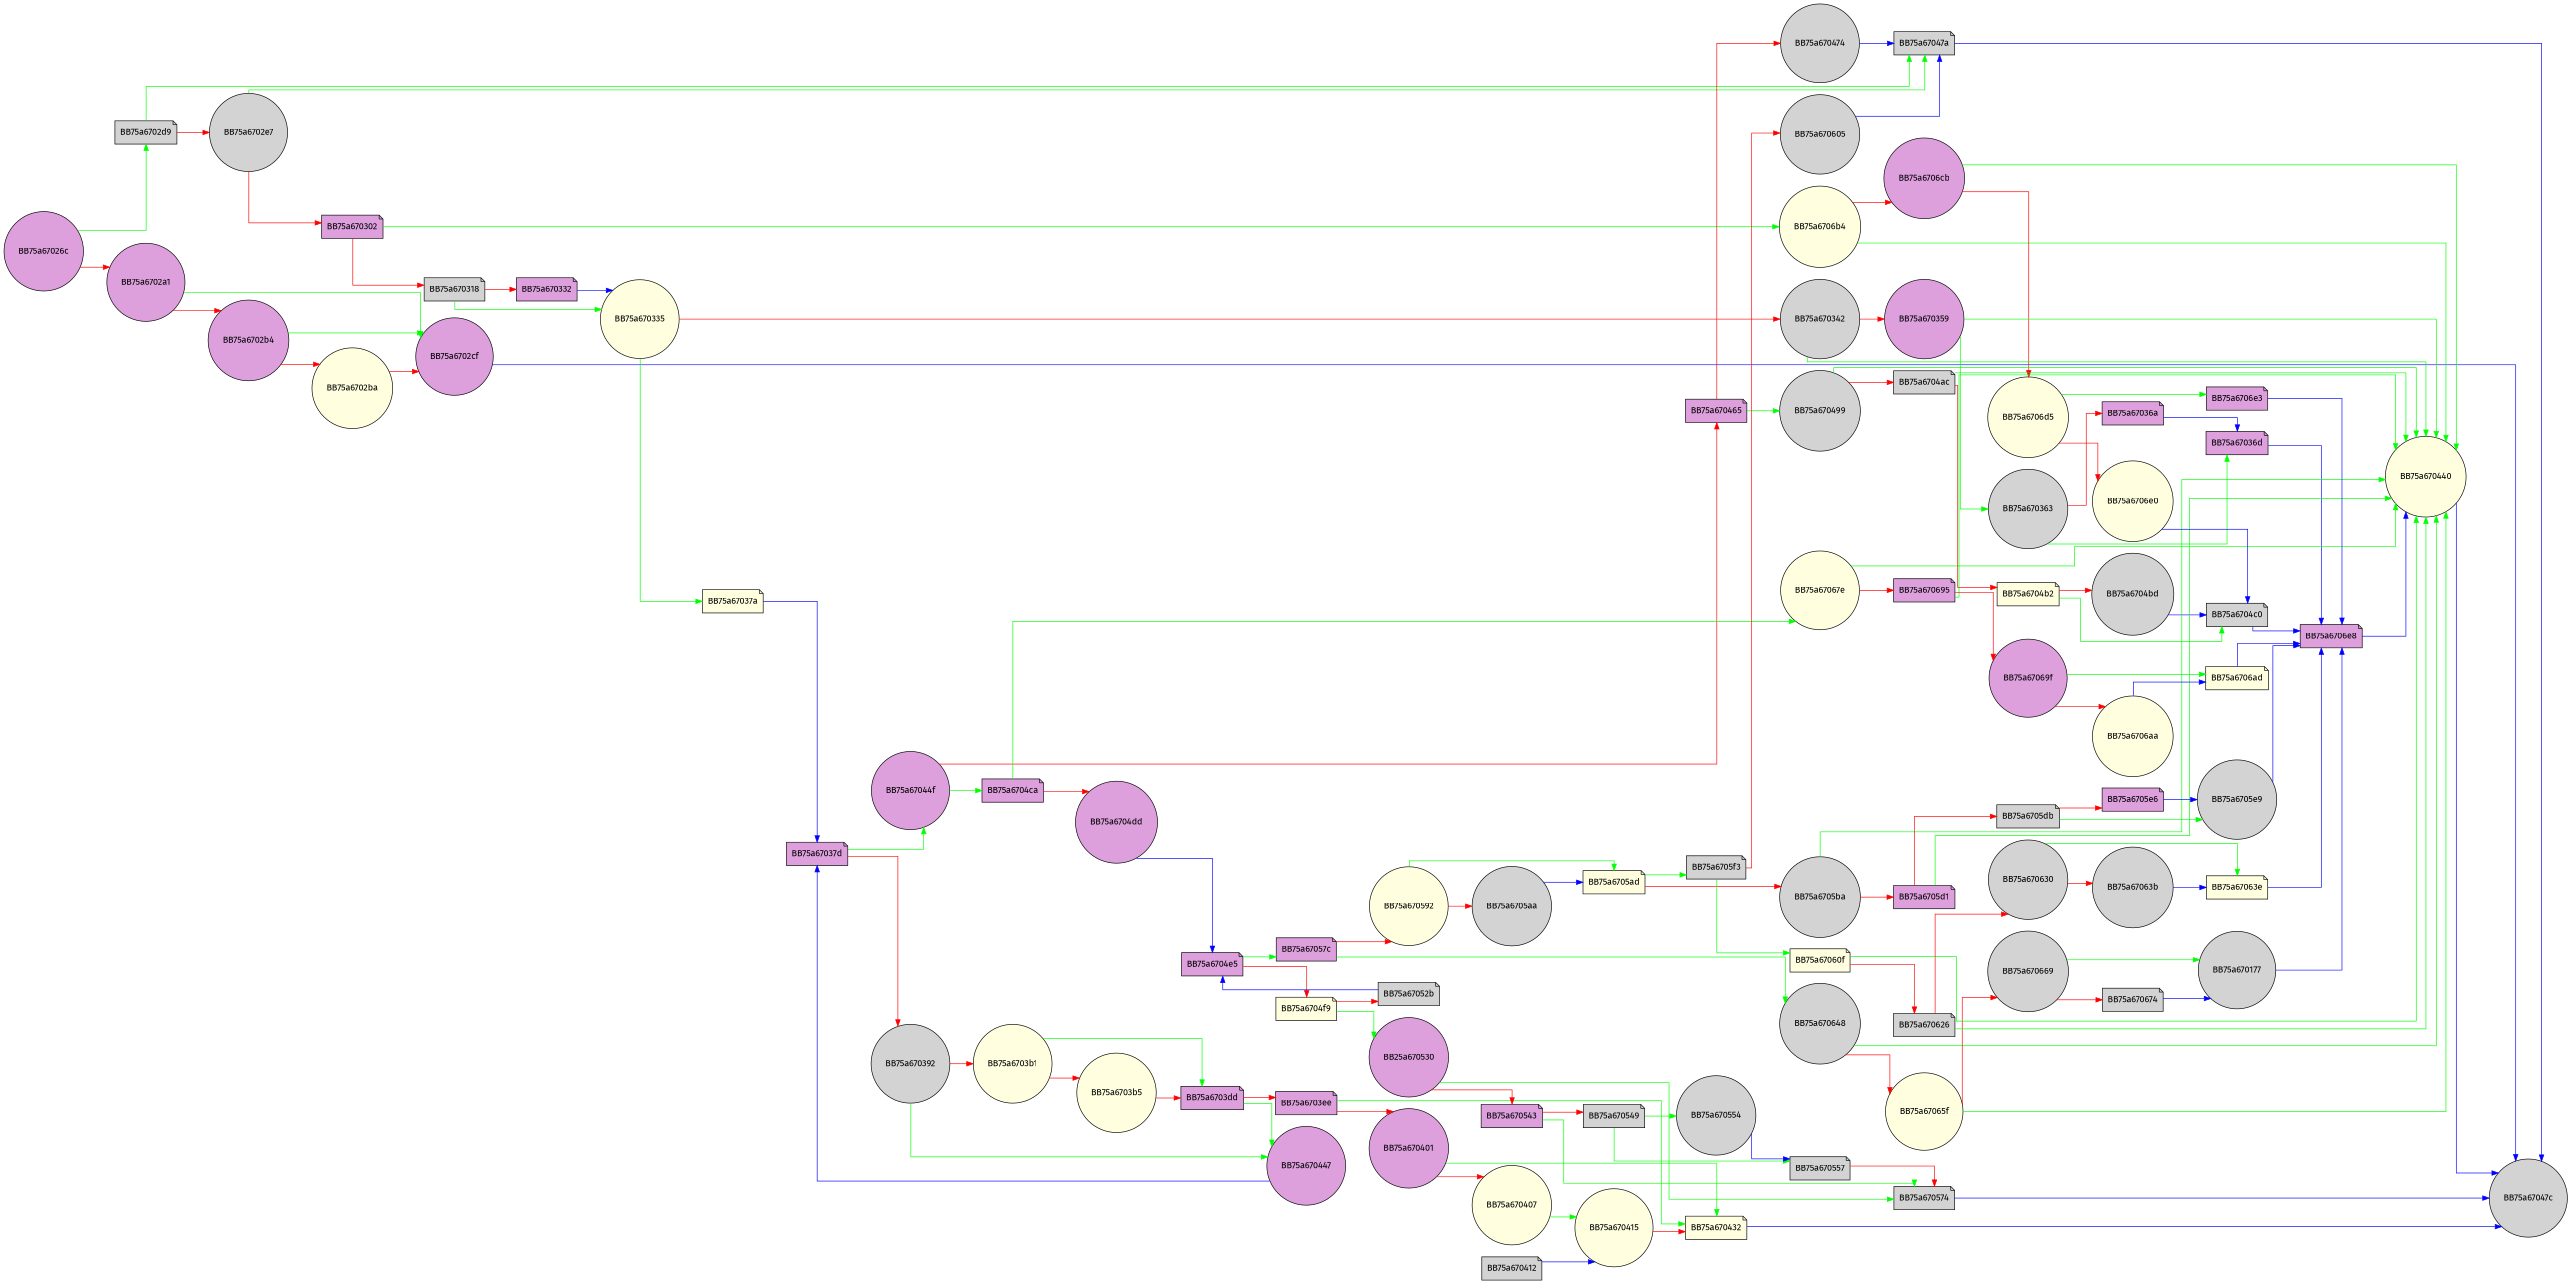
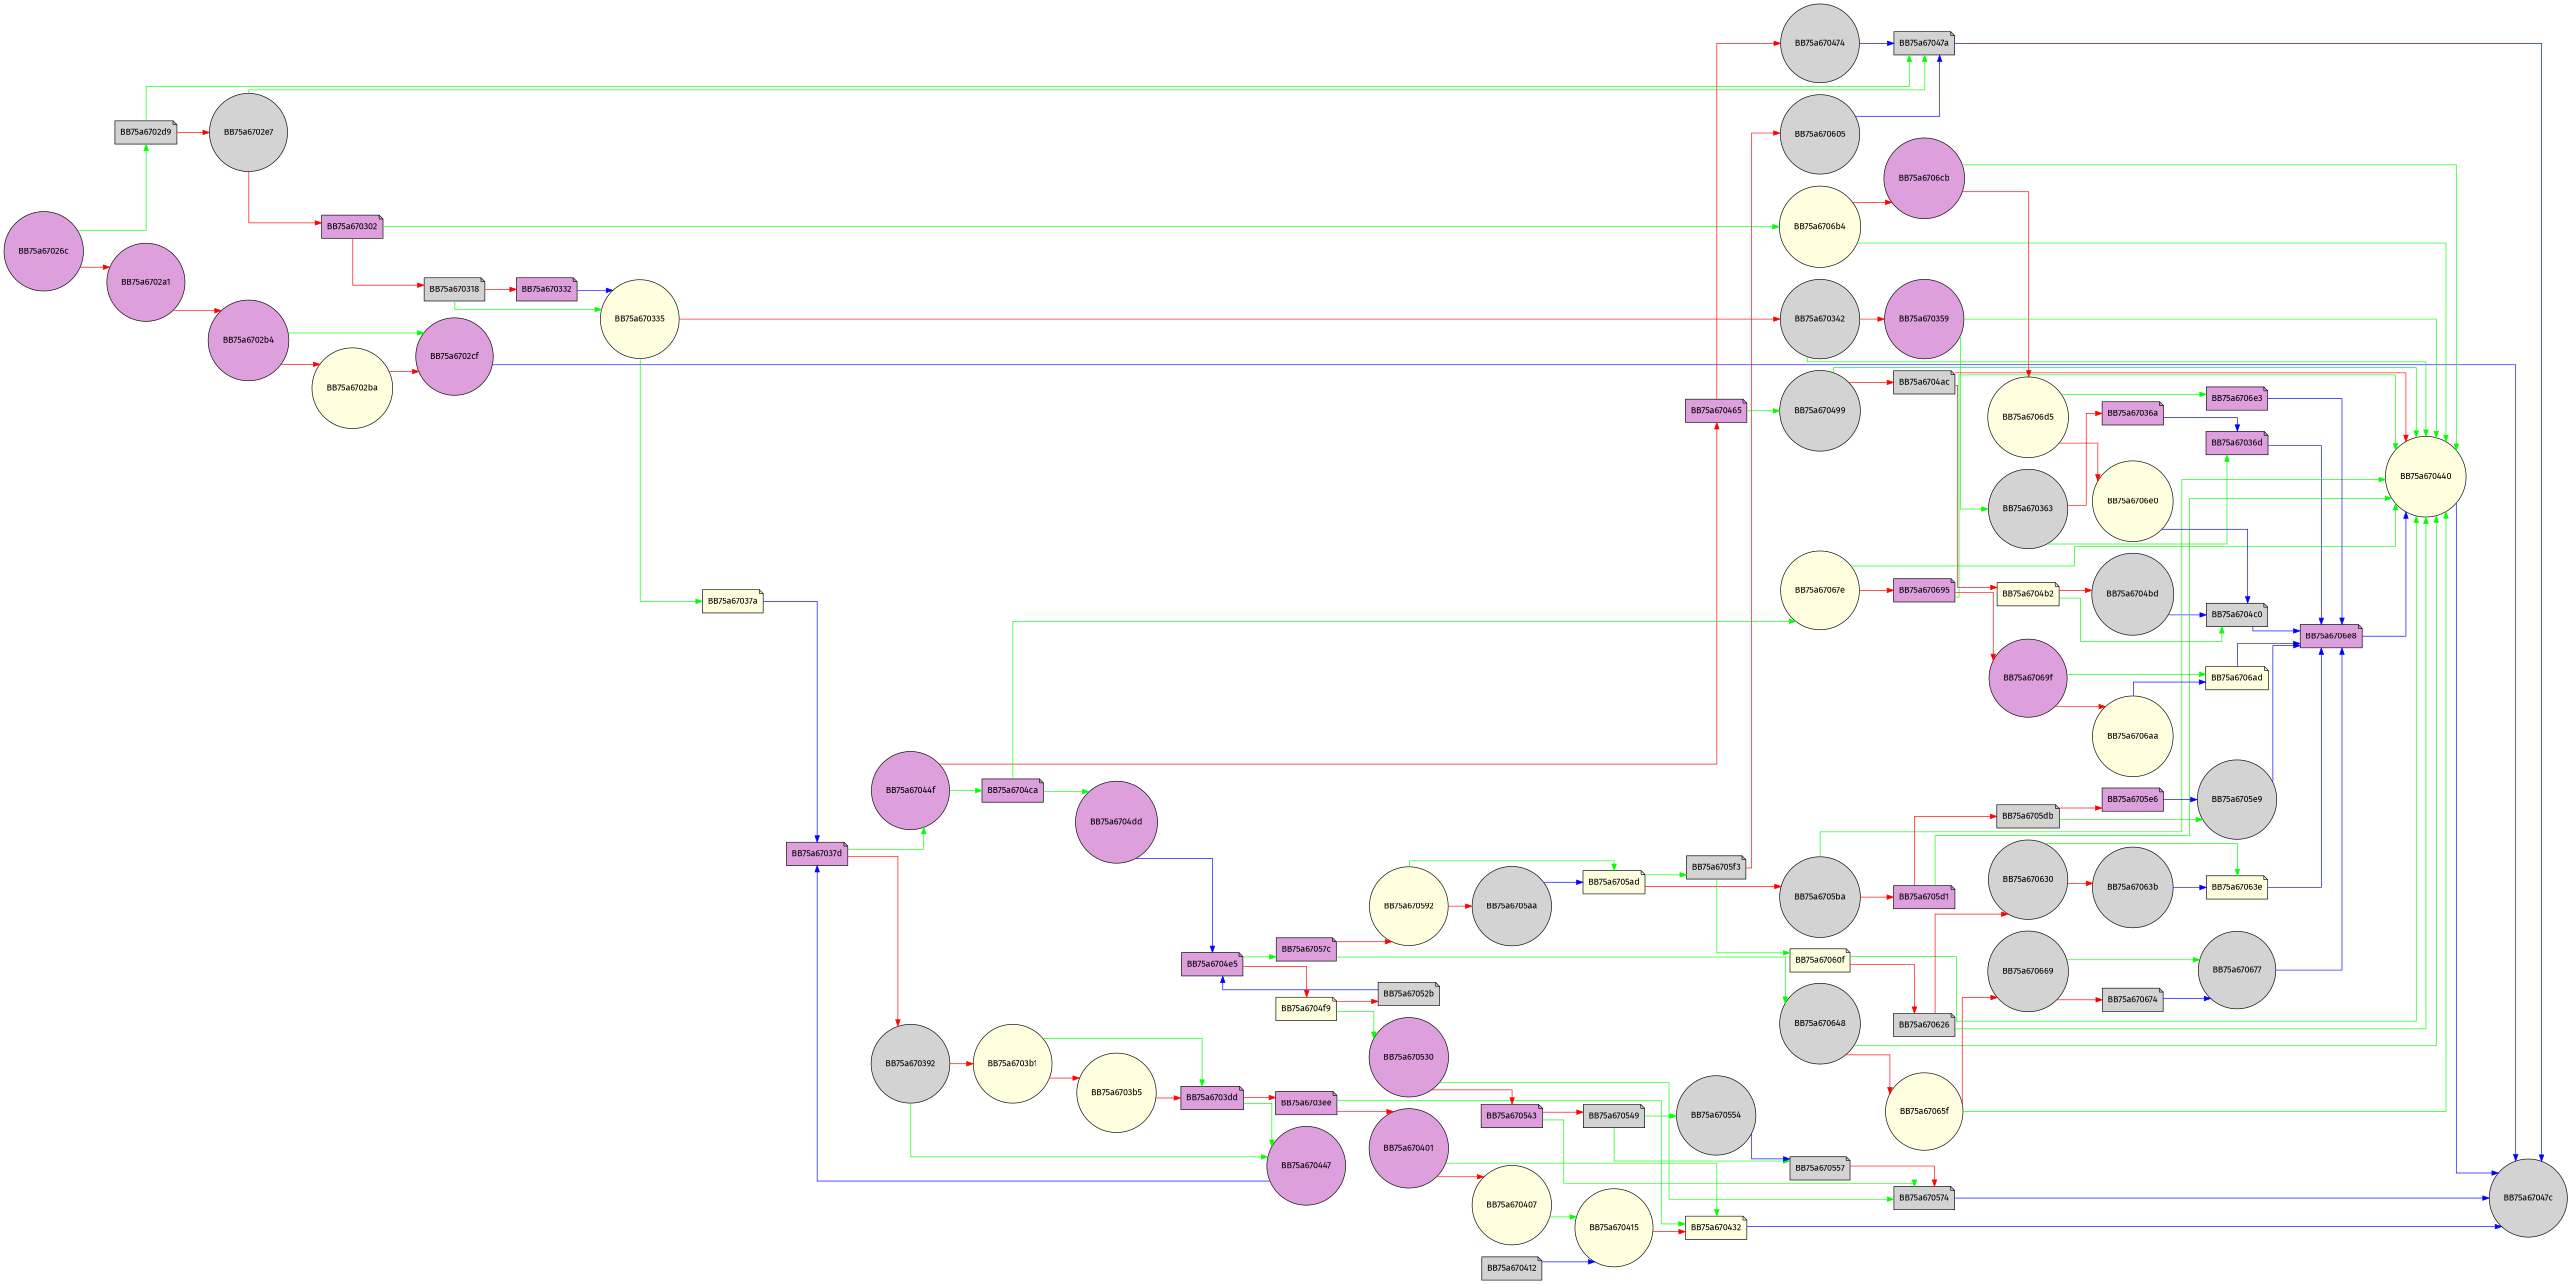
(322, 293) -> none
(2212, 373) -> (2212, 373)
(1063, 792) -> (1063, 792)
(2237, 970) -> (2237, 970)
(1409, 1057) -> (1409, 1057)
